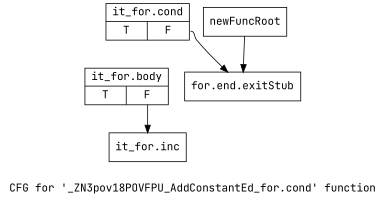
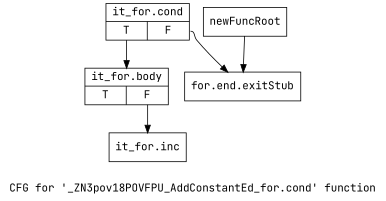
none -> (127, 50)
